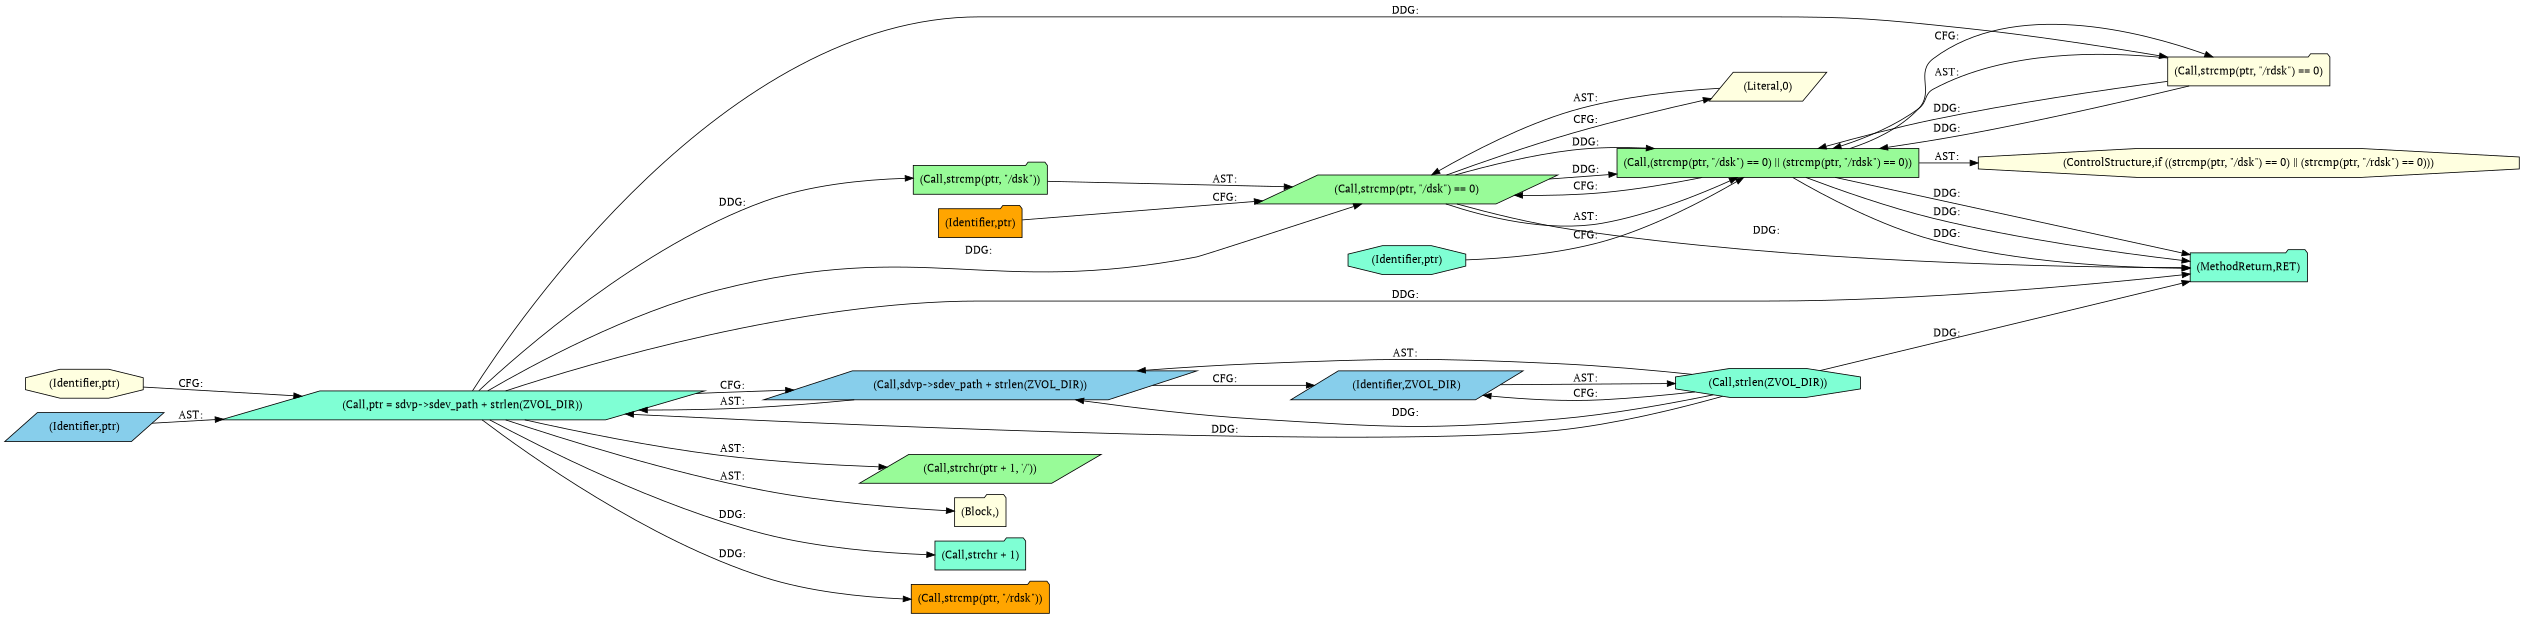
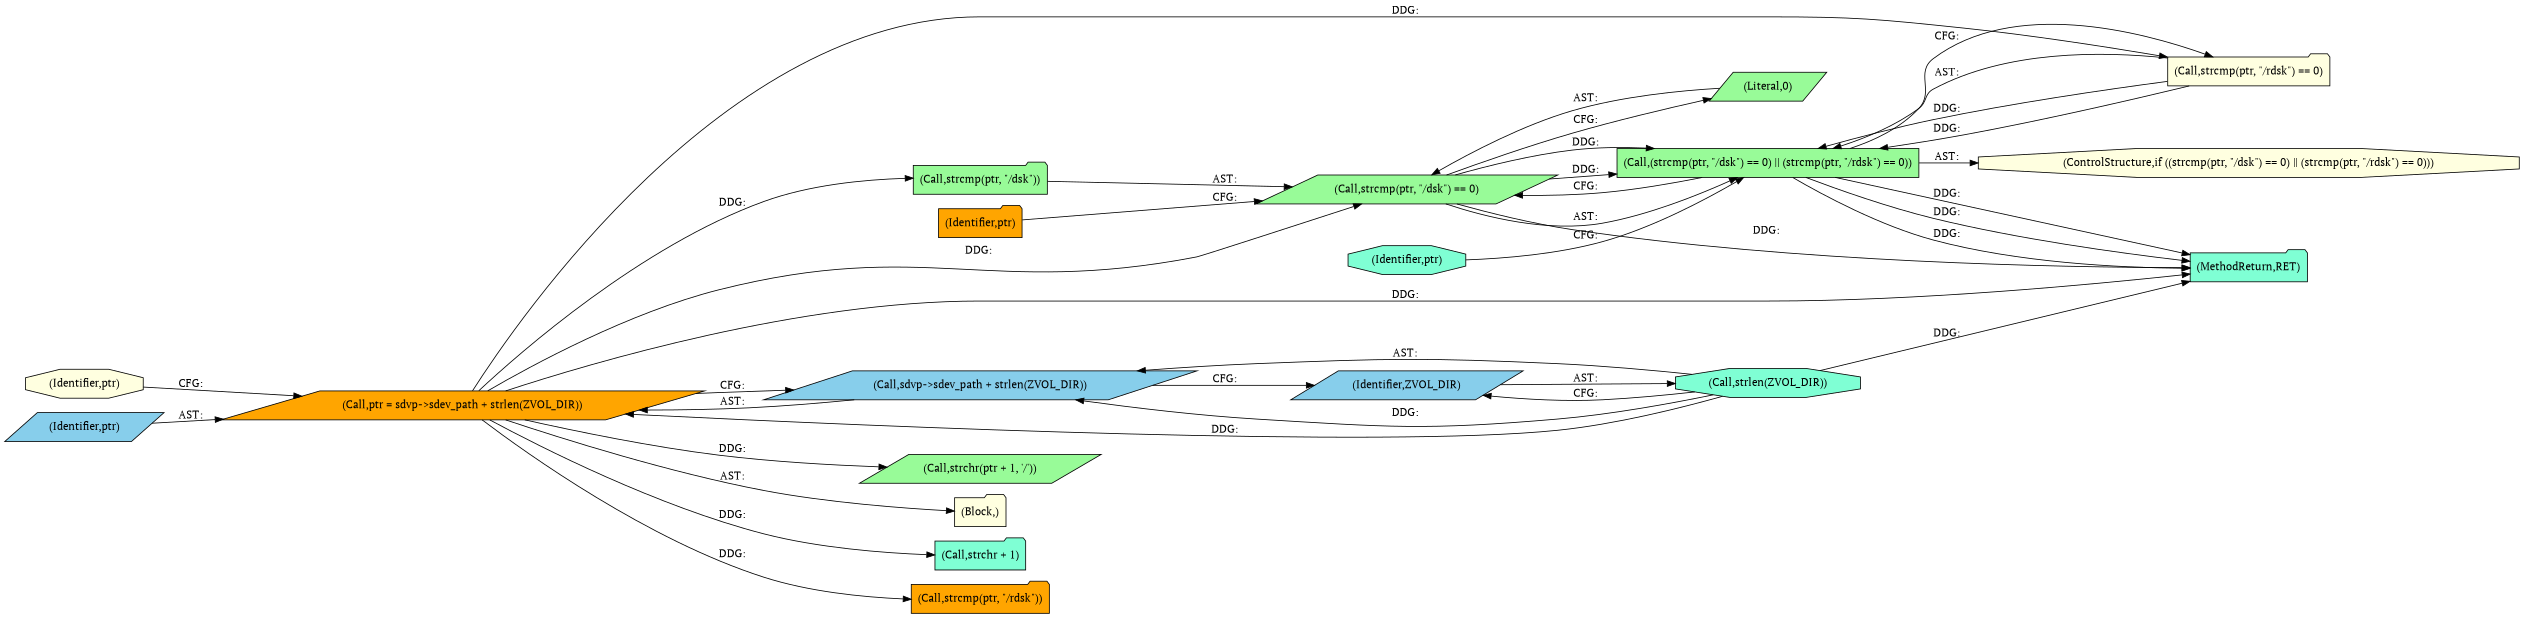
(1768, 87) -> (1768, 87)
(463, 405) -> (463, 405)
(734, 449) -> (734, 449)
